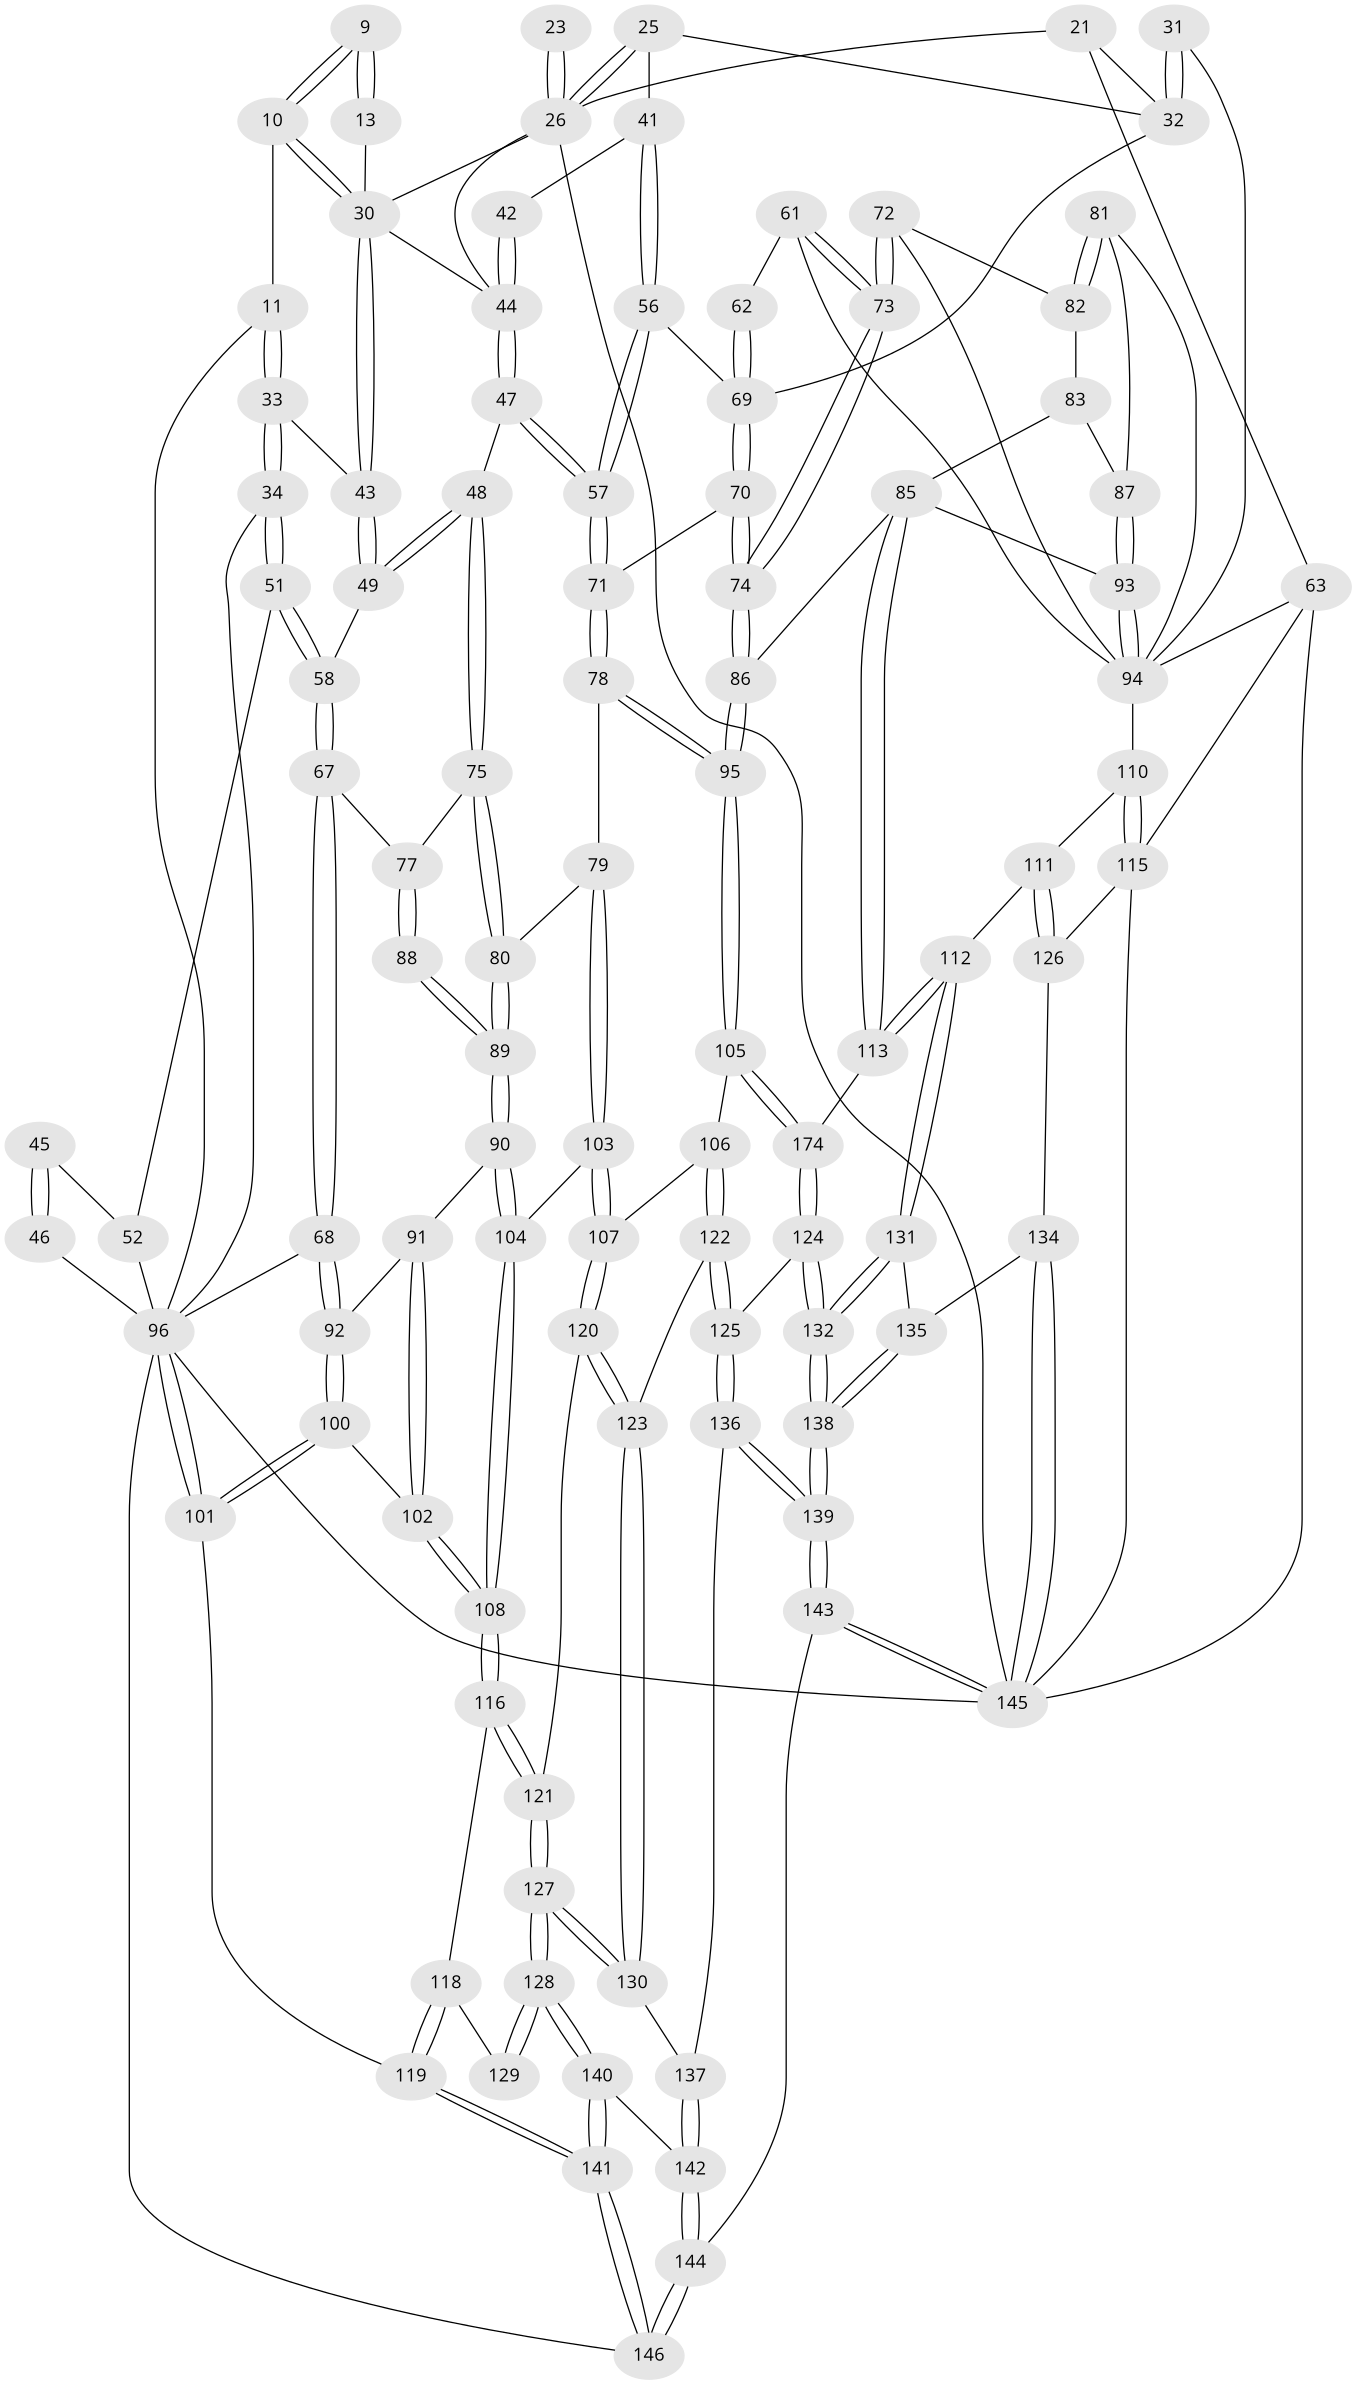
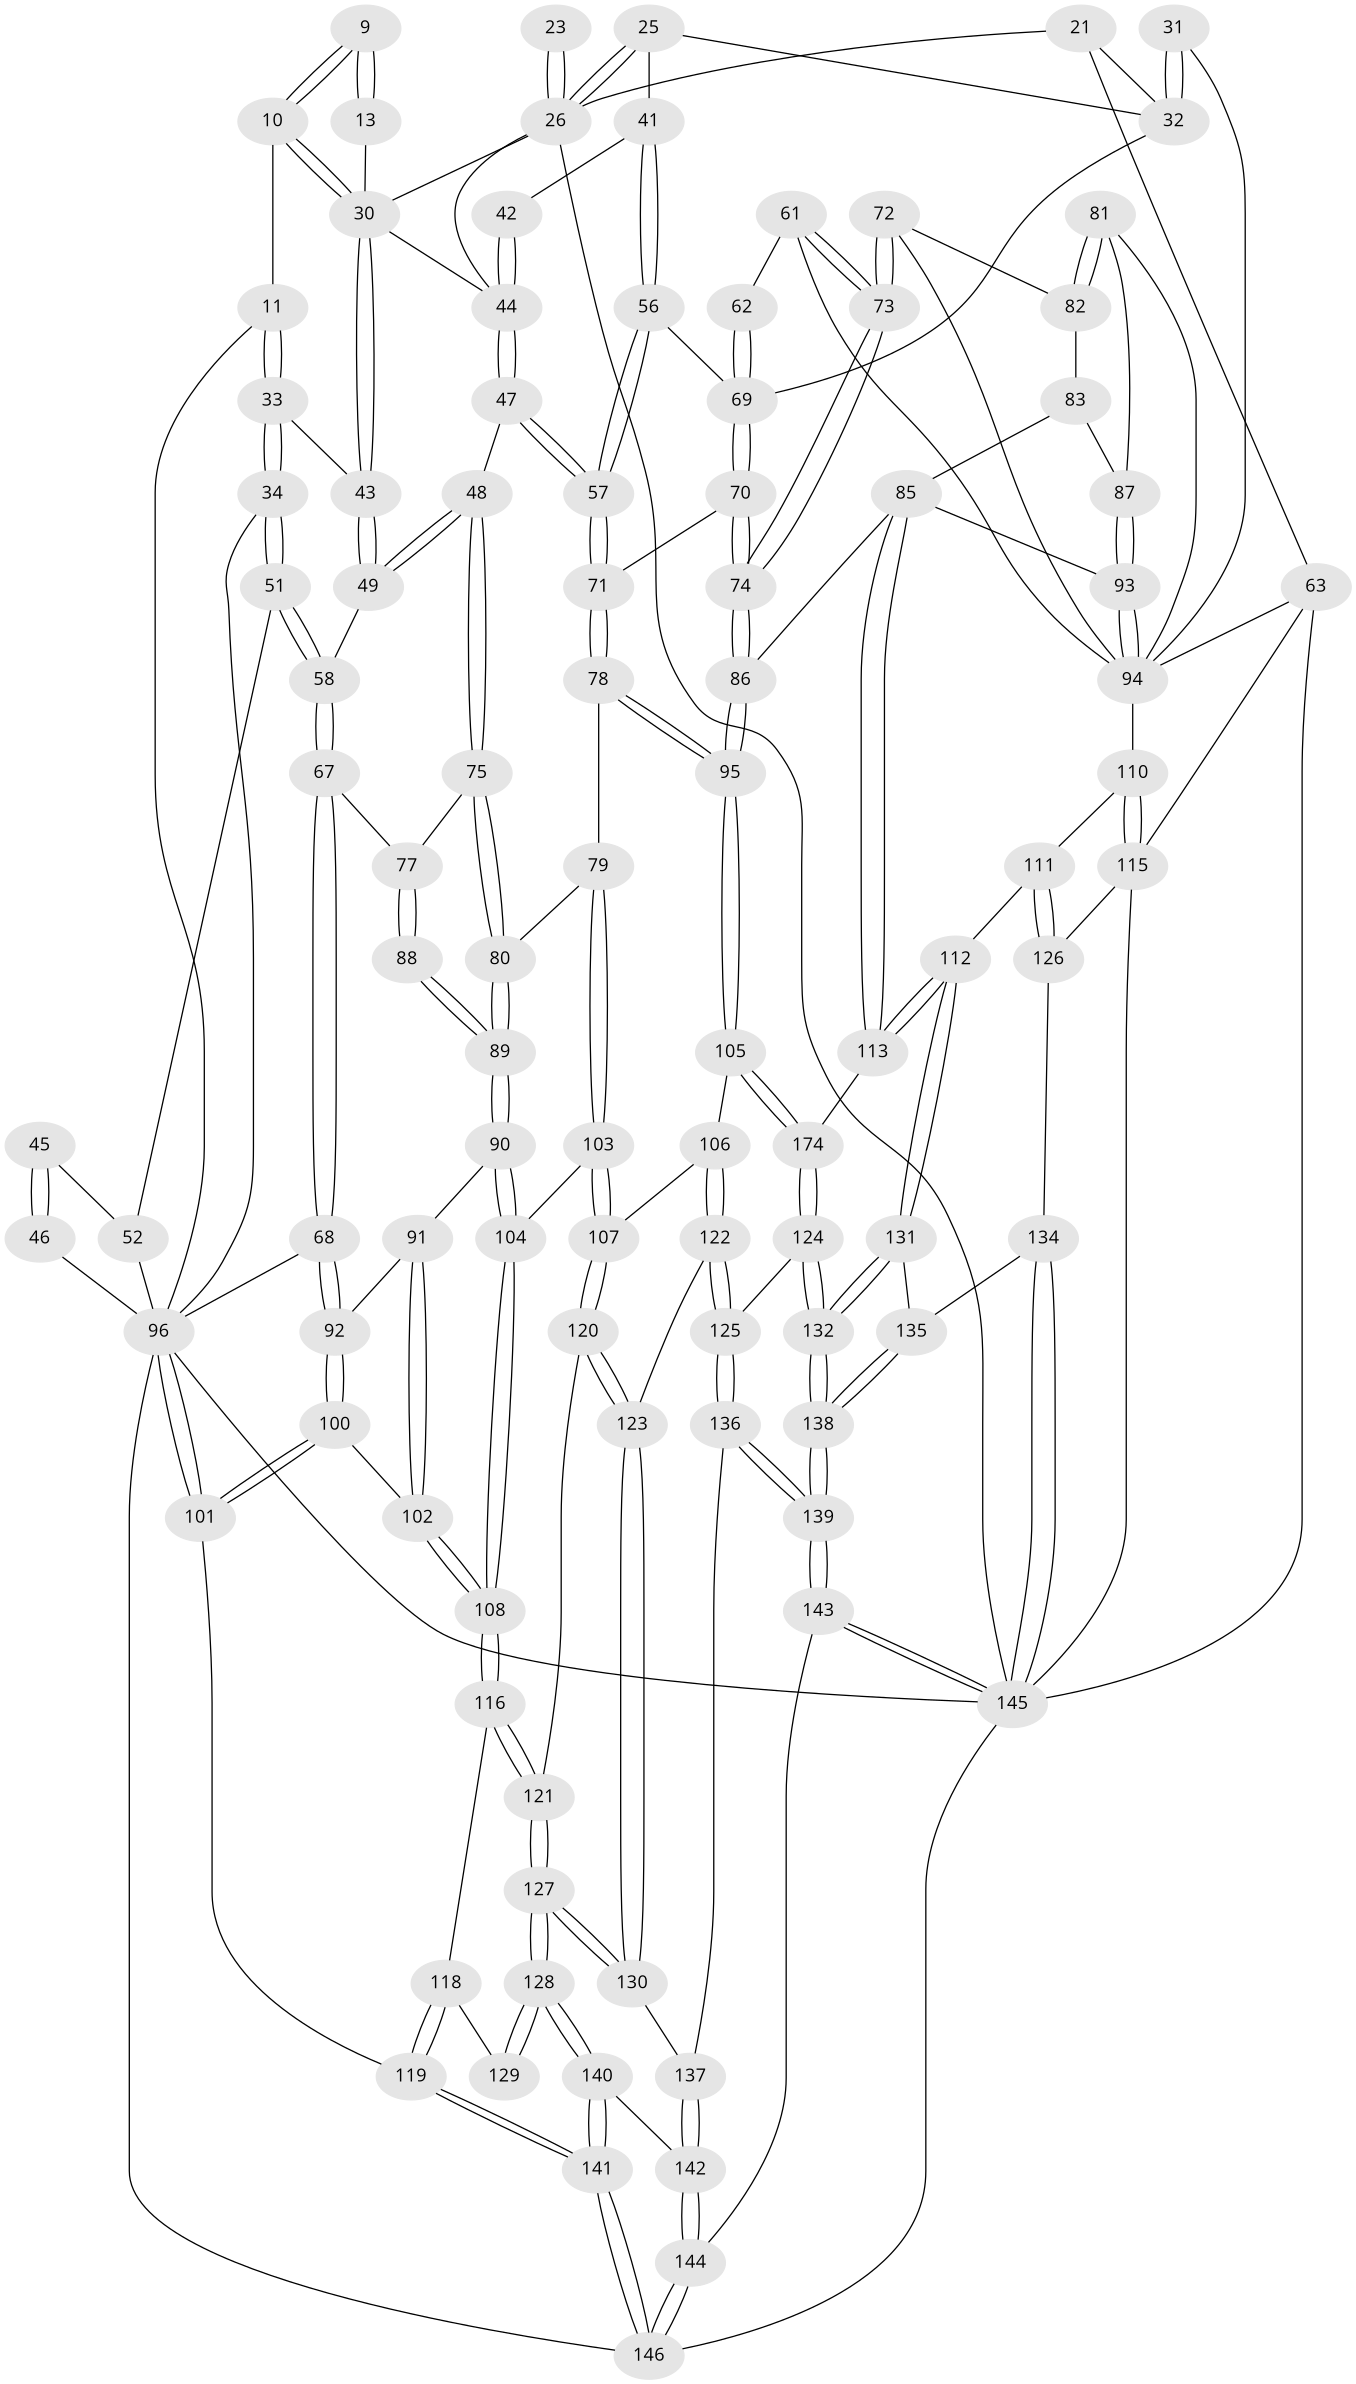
none -> (926, 2101)
